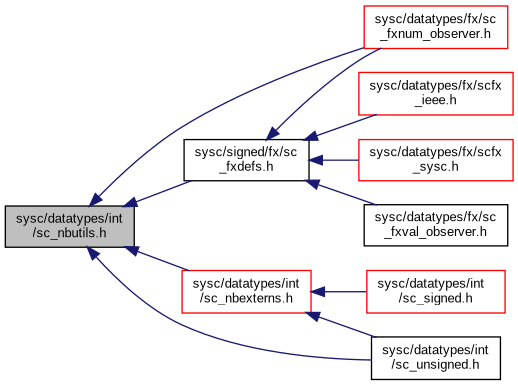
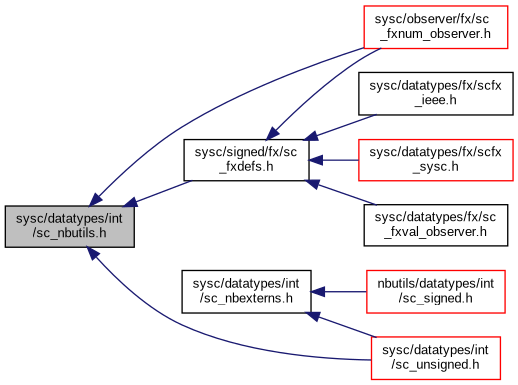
(436, 27) -> (436, 27)
(436, 94) -> (436, 94)
(164, 261) -> none
(247, 292) -> (247, 292)
(436, 292) -> (436, 292)
(436, 358) -> (436, 358)
